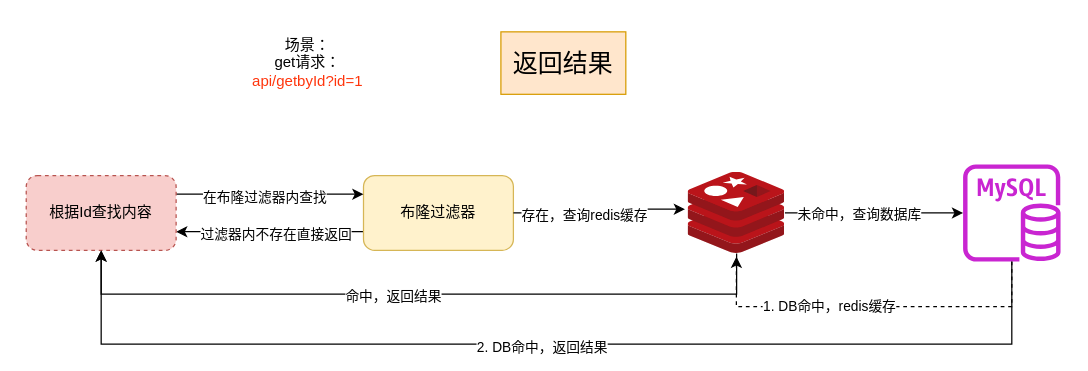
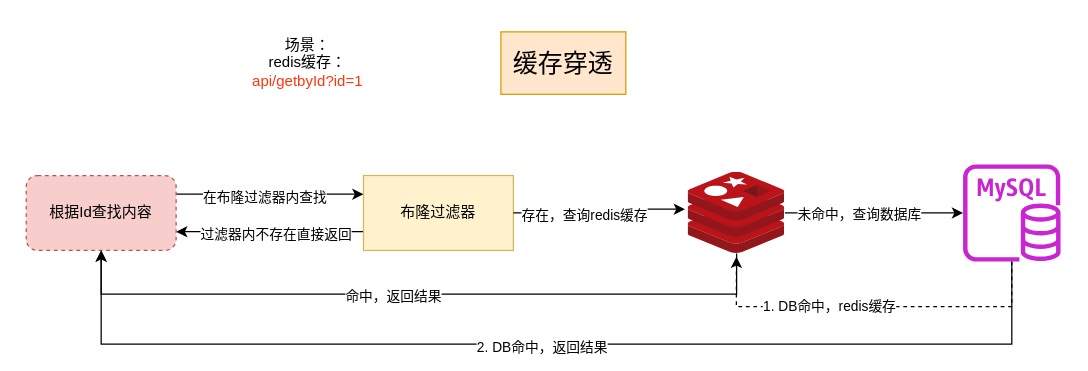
(308, 63) -> (308, 63)
(563, 63) -> (563, 63)
(438, 213) -> (438, 213)
